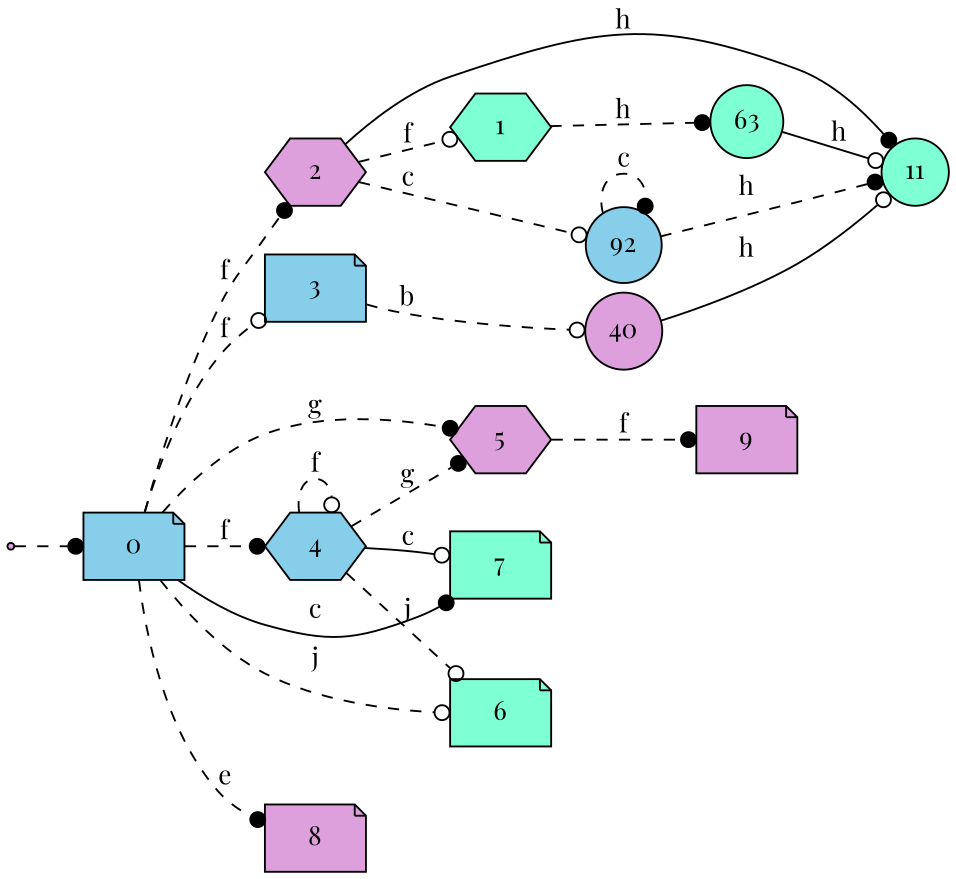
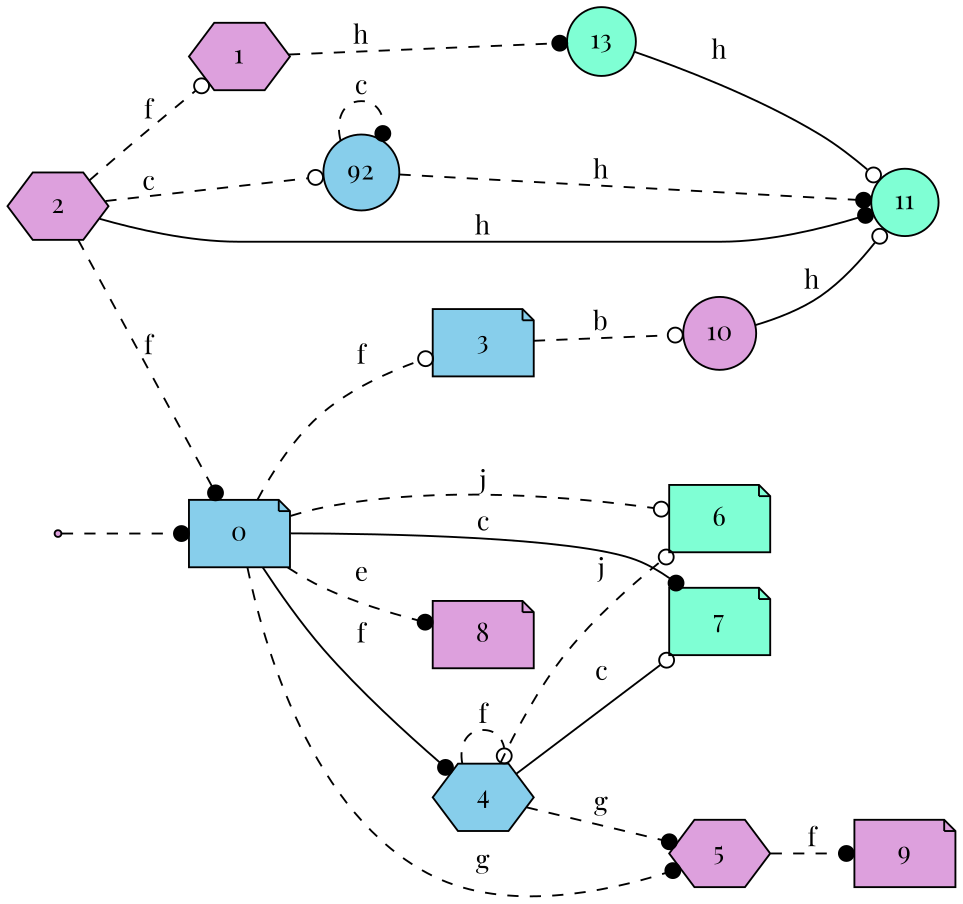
(747, 122) -> (601, 42)
(501, 127) -> (239, 56)
(624, 331) -> (720, 333)
(197, 357) -> (145, 363)
(217, 546) -> (344, 672)
